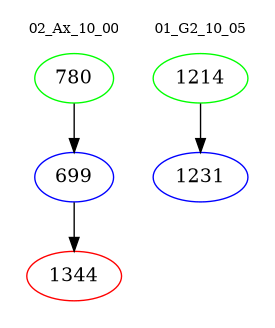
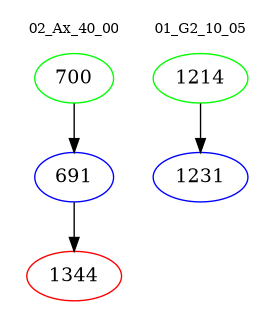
(74, 30) -> (74, 30)
(74, 78) -> (74, 78)
(74, 177) -> (74, 177)
